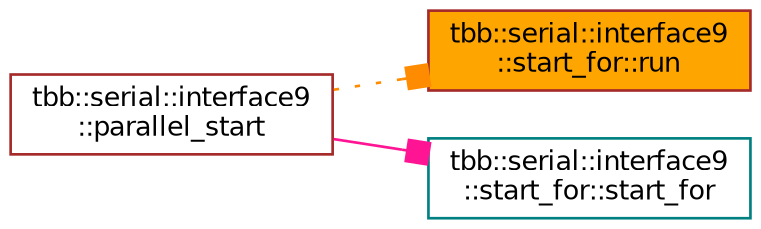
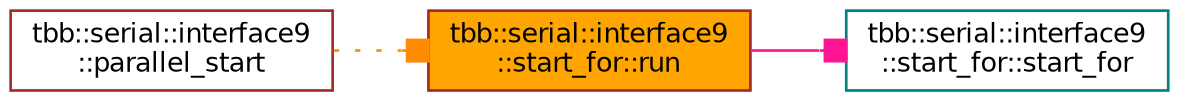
(368, 144) -> (785, 51)
